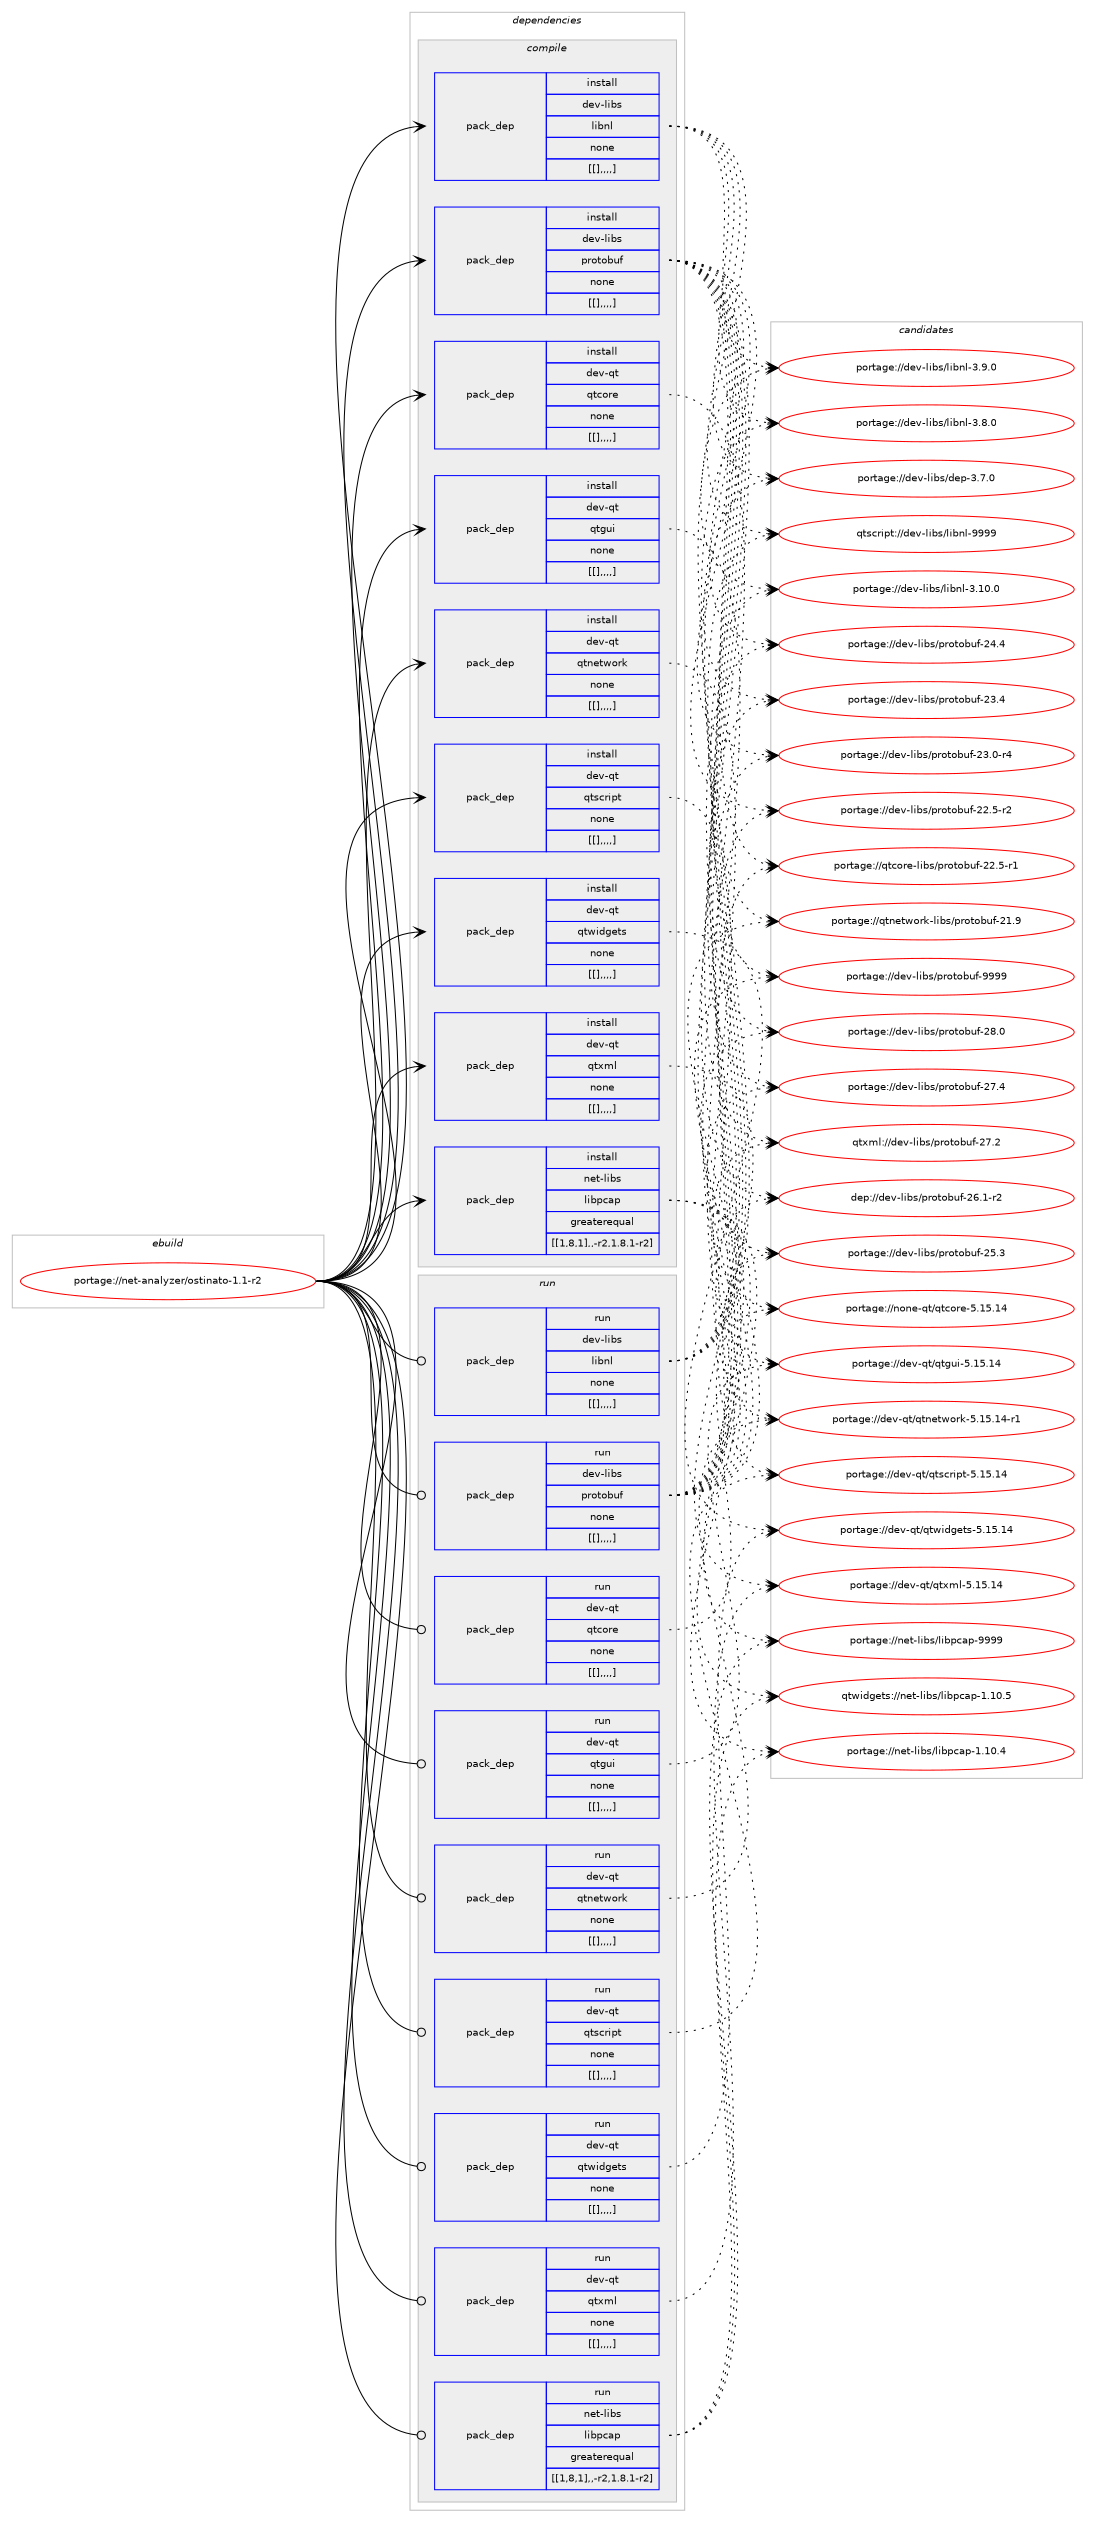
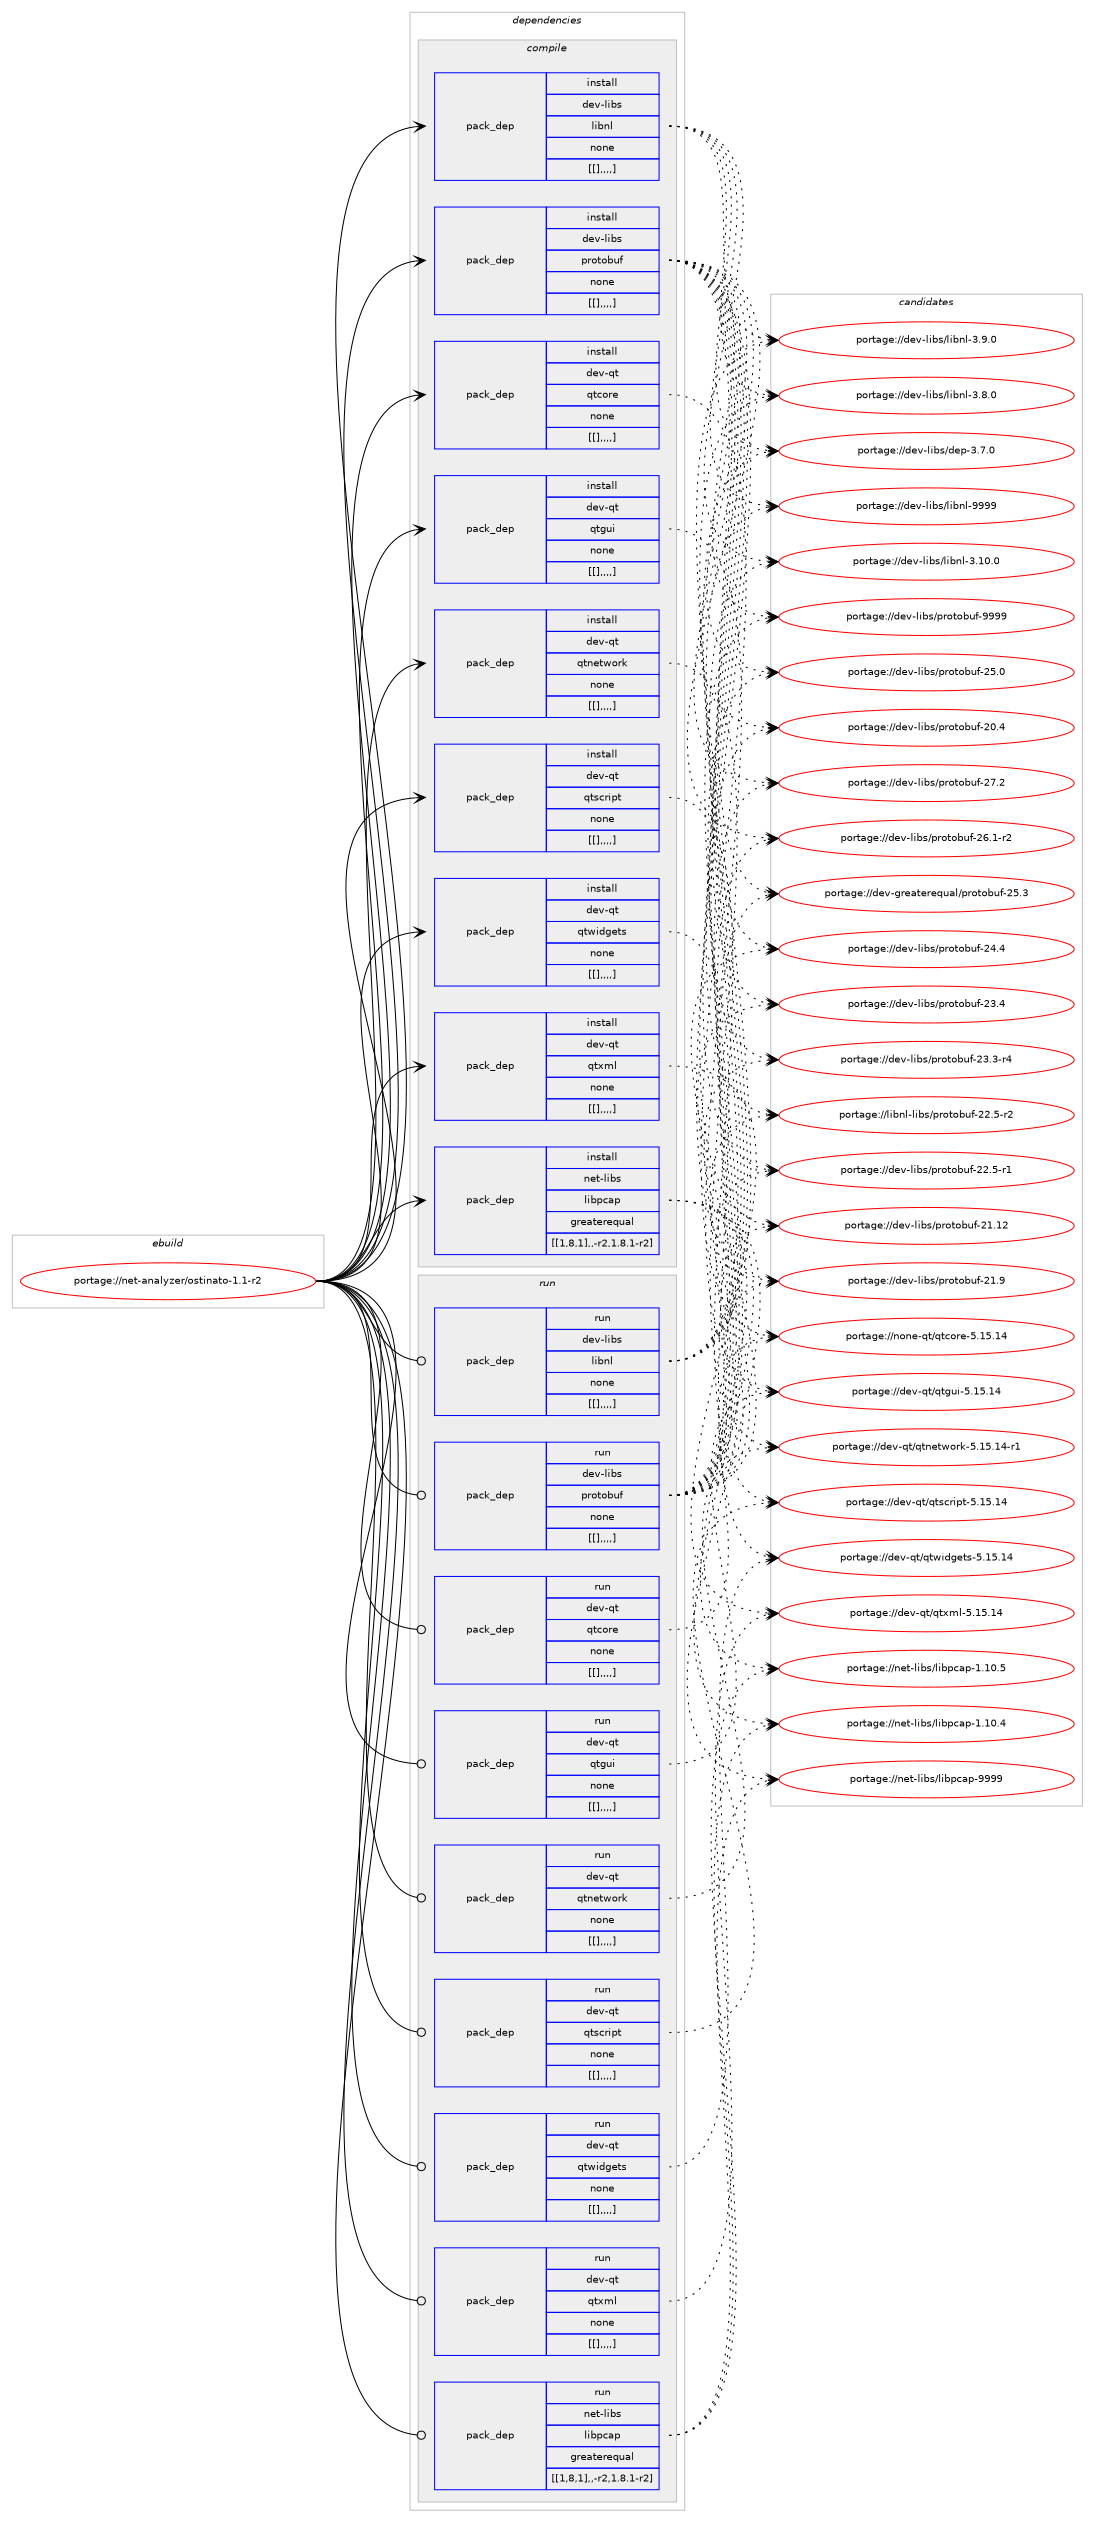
(927, 534) -> (927, 506)
(927, 755) -> (927, 1060)
(927, 811) -> (927, 1115)
(927, 866) -> (927, 1171)
(927, 921) -> (927, 1281)
(927, 1032) -> (927, 672)
(927, 1088) -> (927, 728)
(927, 1143) -> (927, 783)
(927, 1198) -> (927, 838)
none -> (927, 1226)
(927, 1254) -> (927, 894)
(927, 1696) -> (927, 1669)
